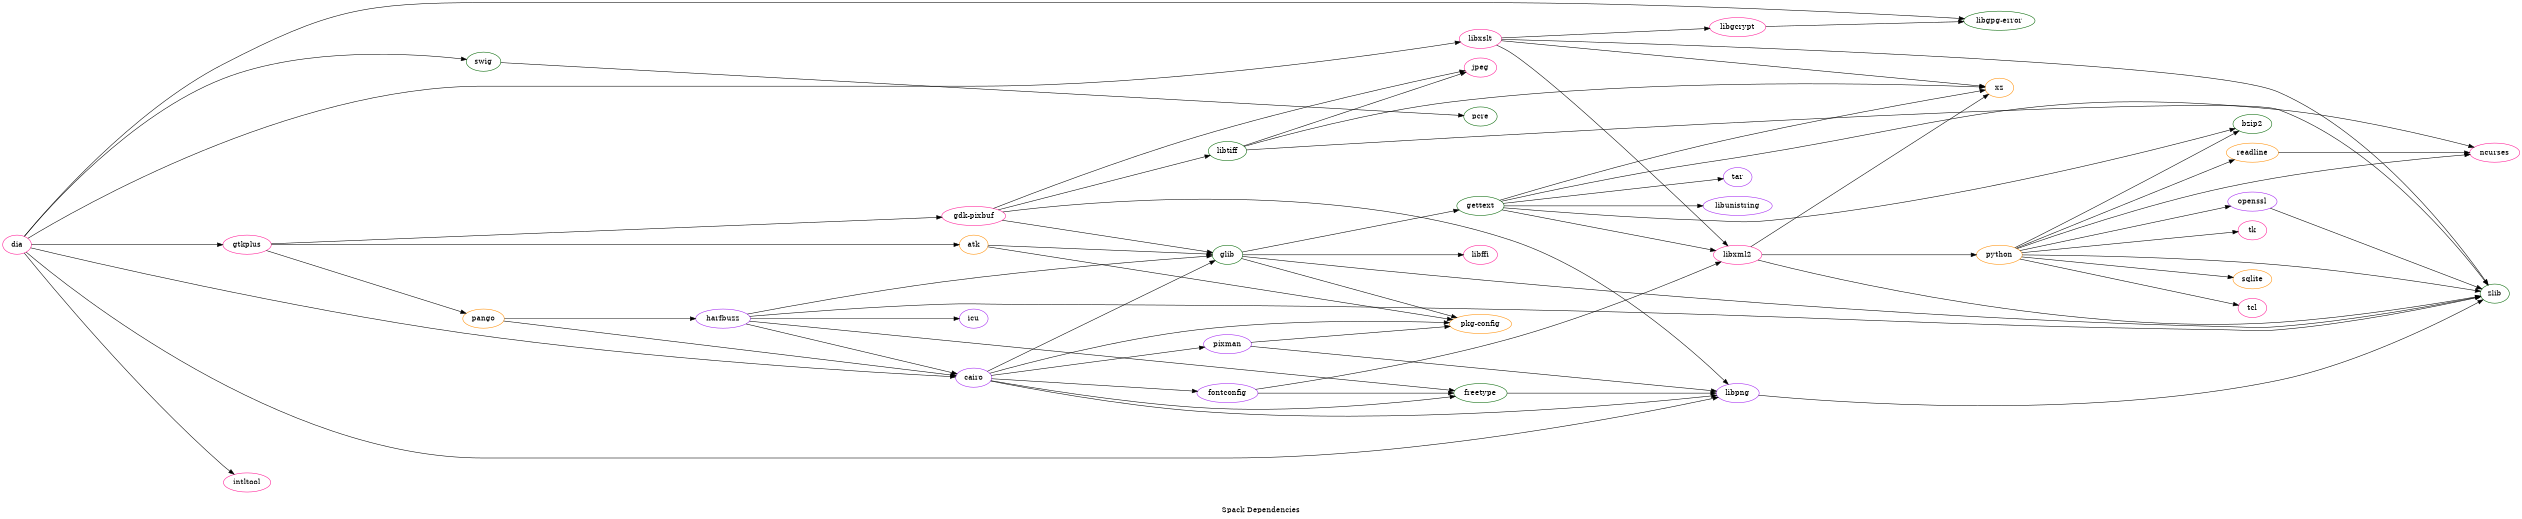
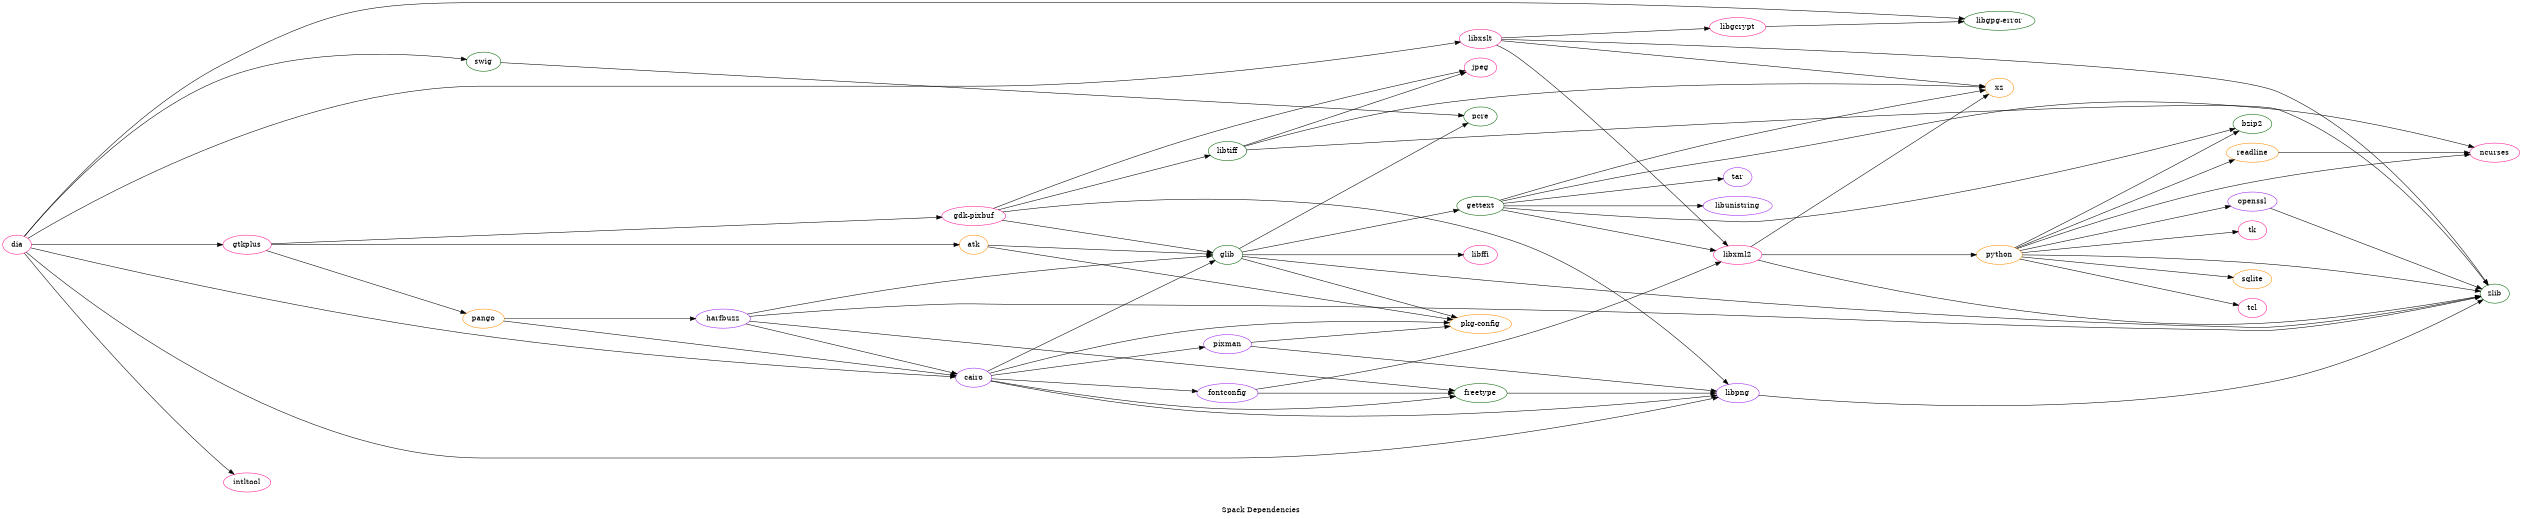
none -> (1351, 187)
(974, 319) -> none
